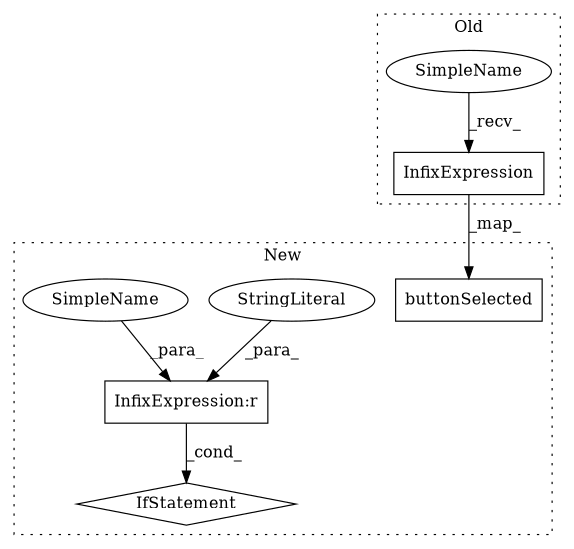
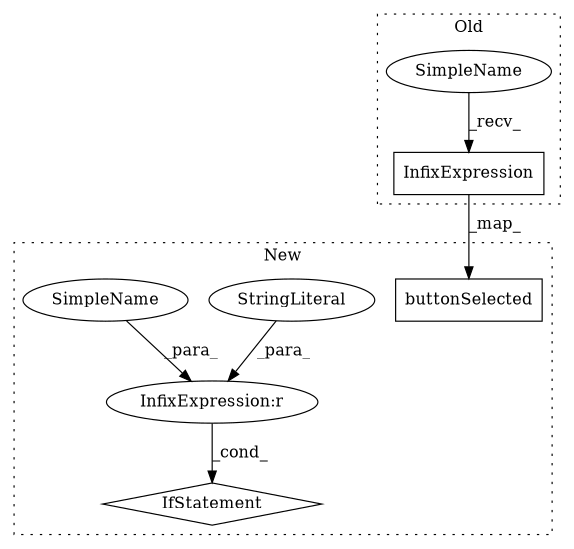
(186, 402) -> (212, 402)
